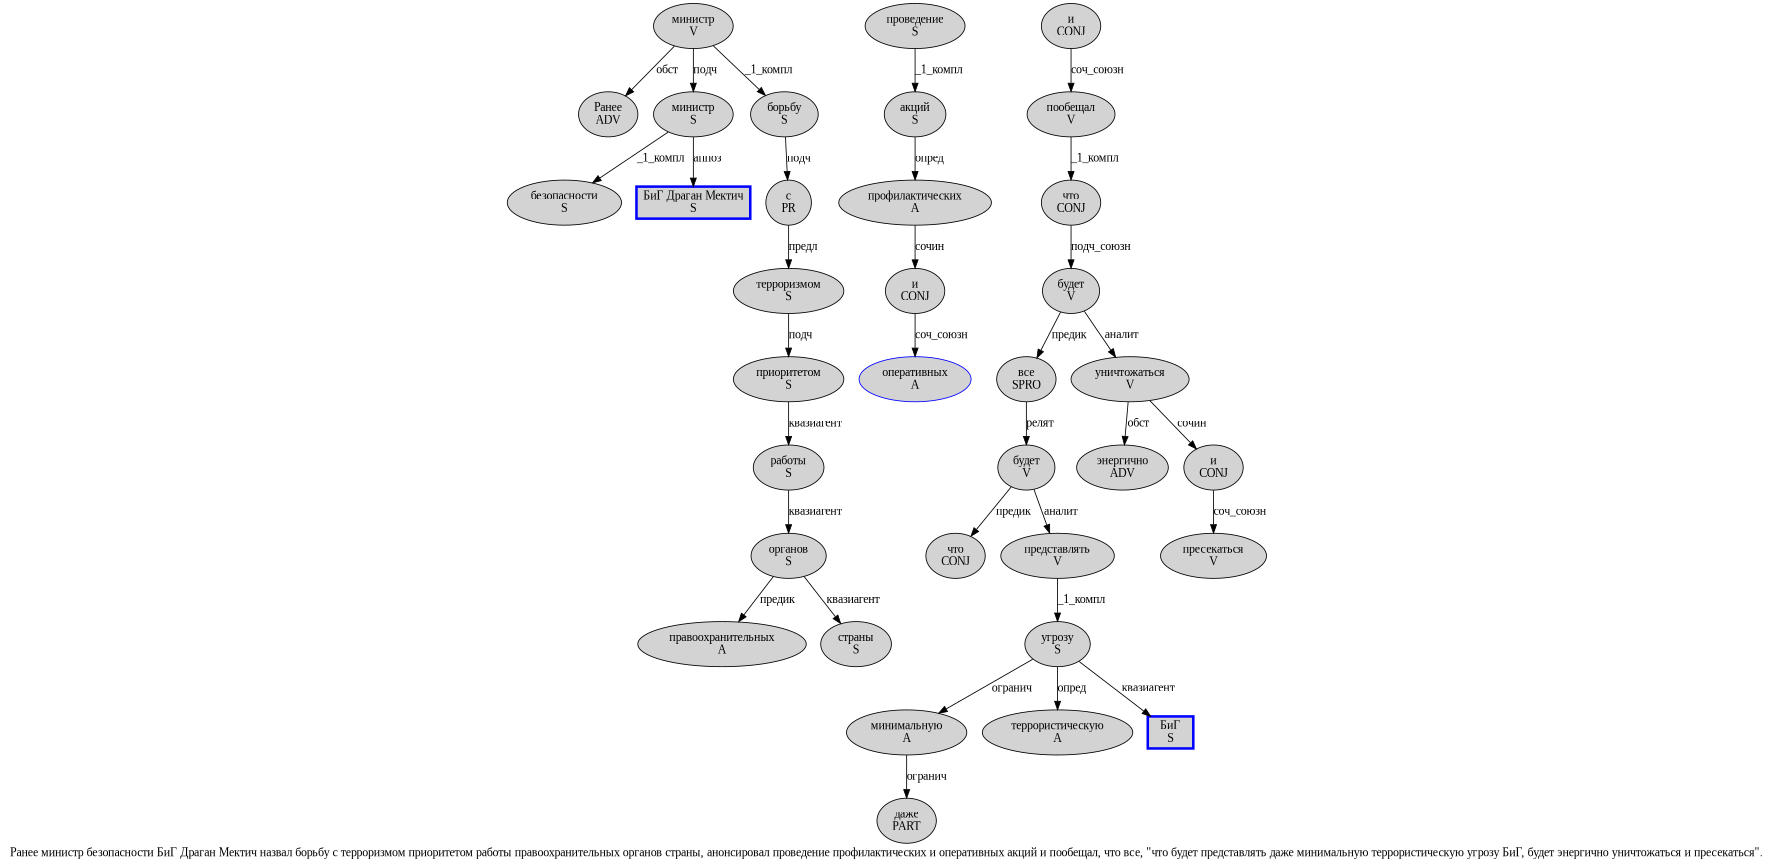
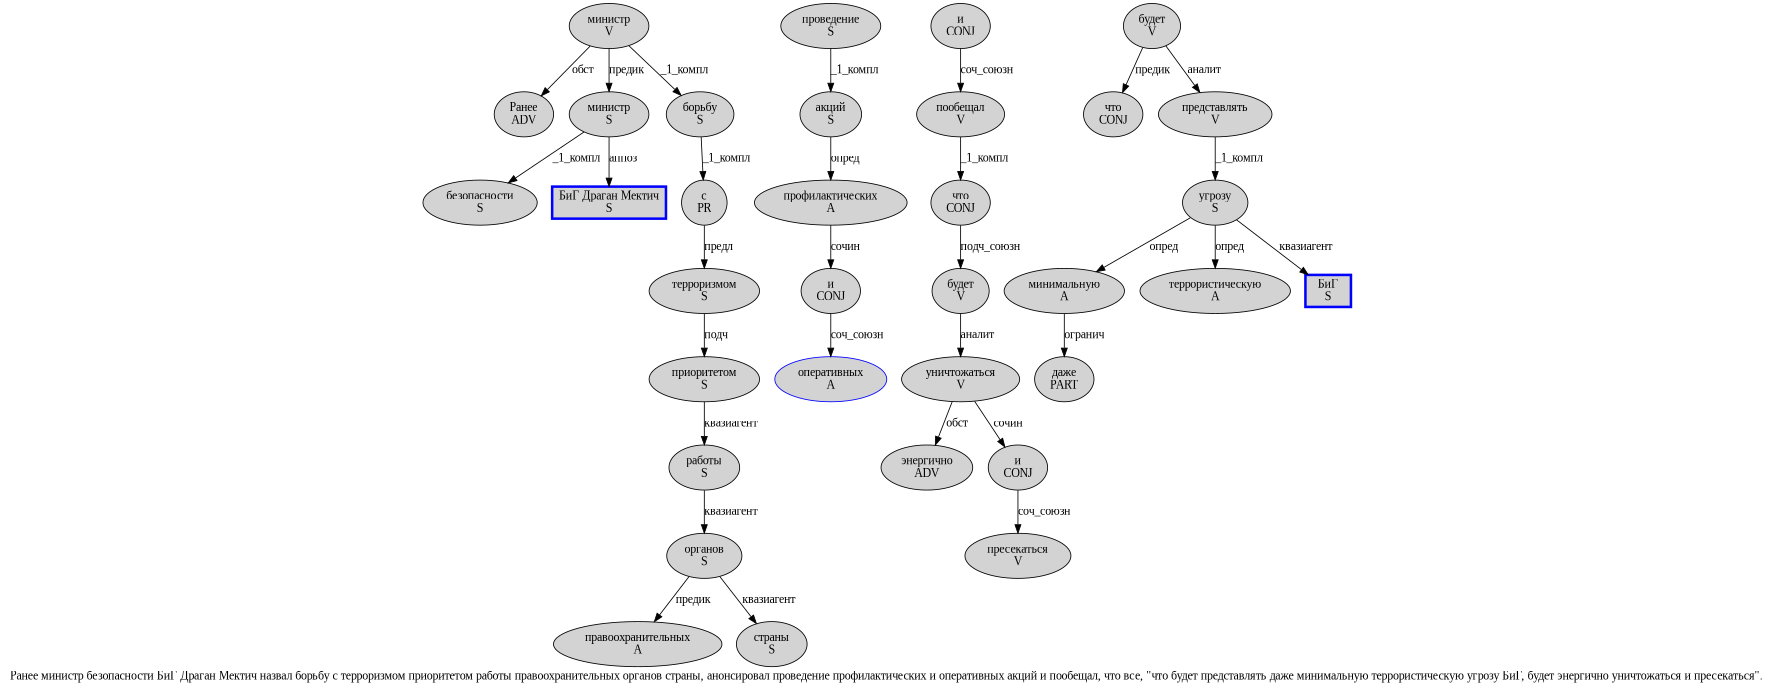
(705, 70) -> (627, 70)
(799, 158) -> (727, 158)
(1026, 379) -> none
(1012, 688) -> (1164, 247)
